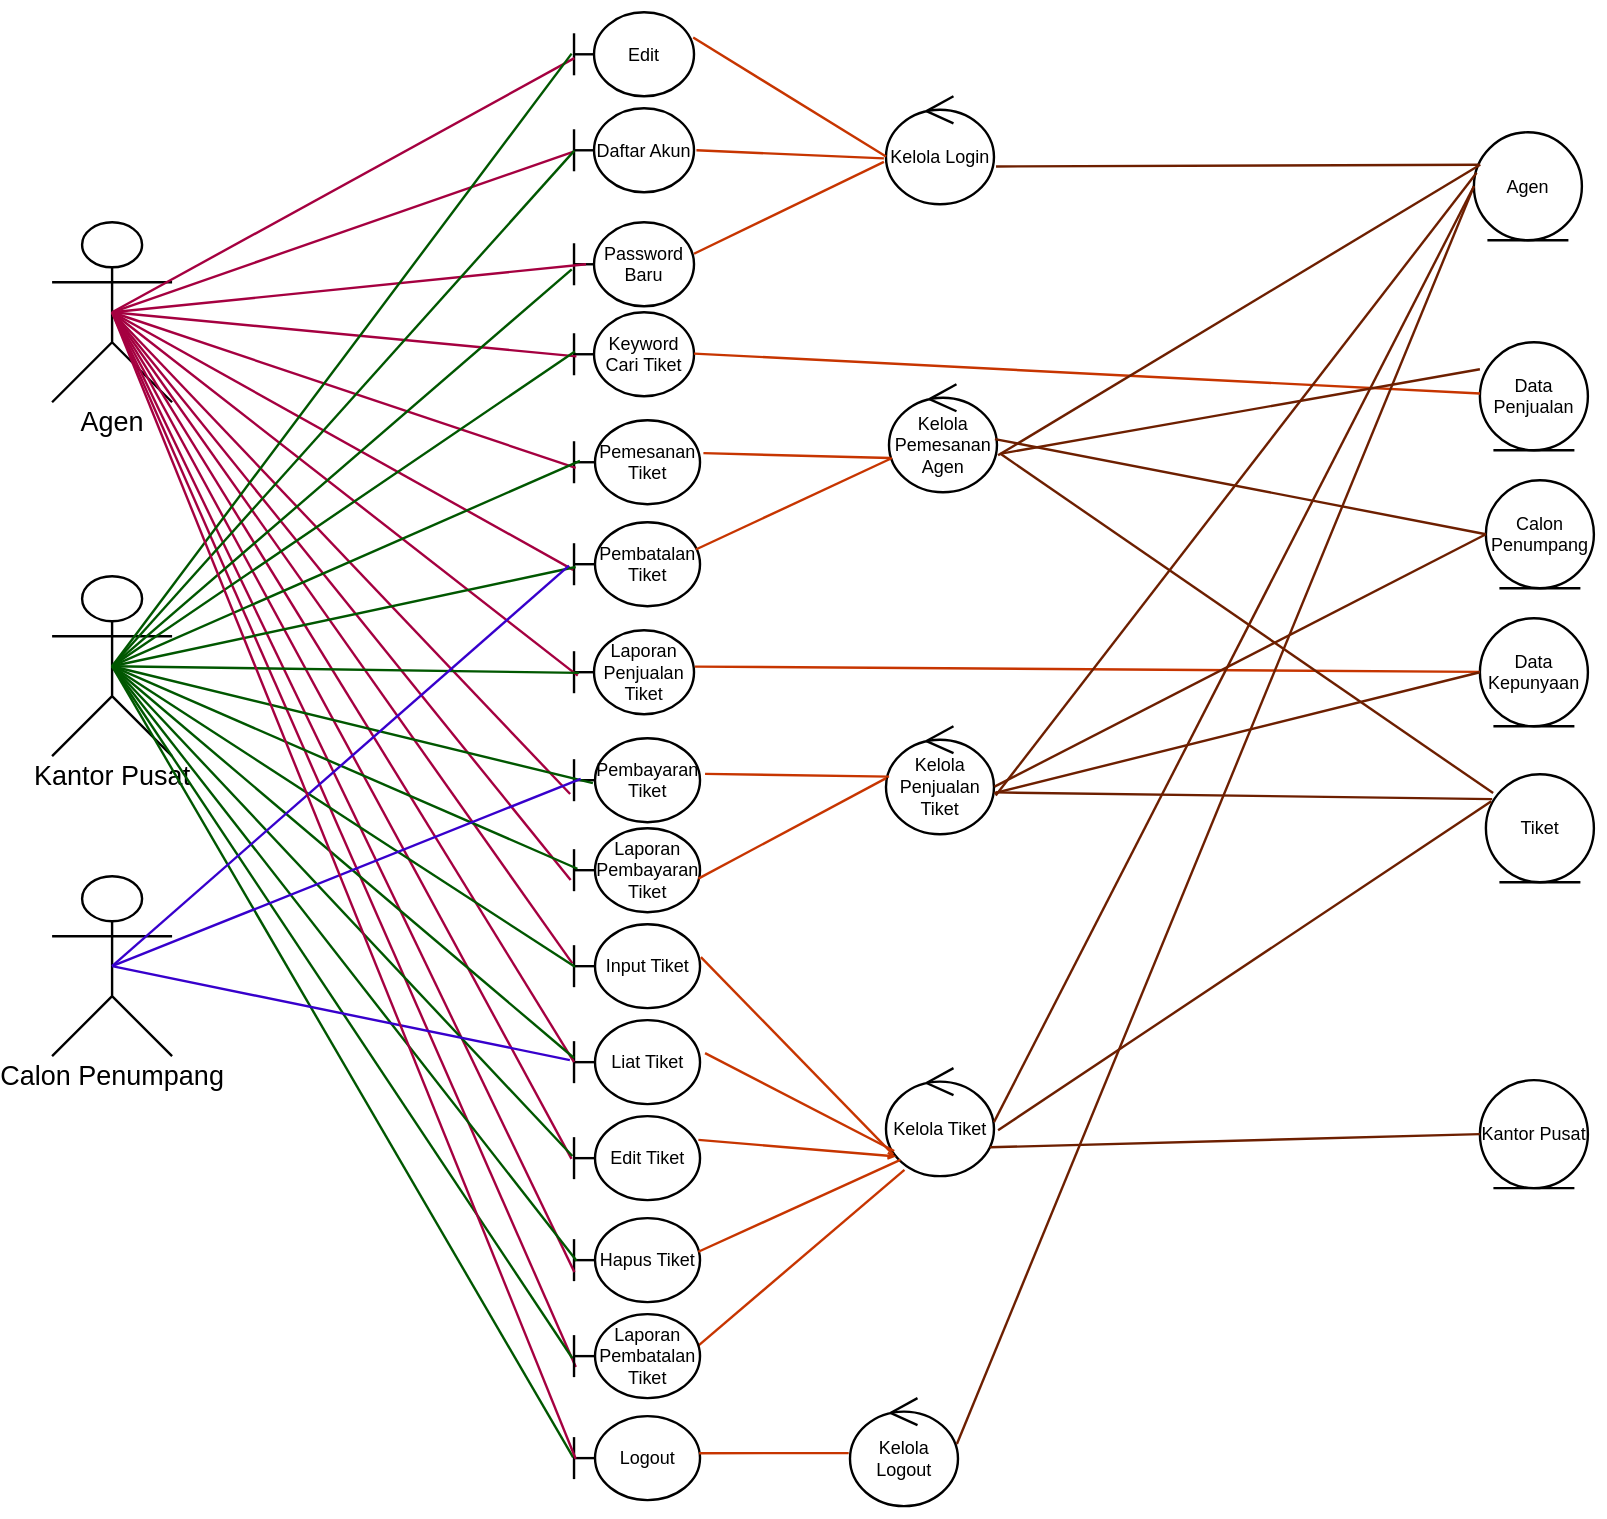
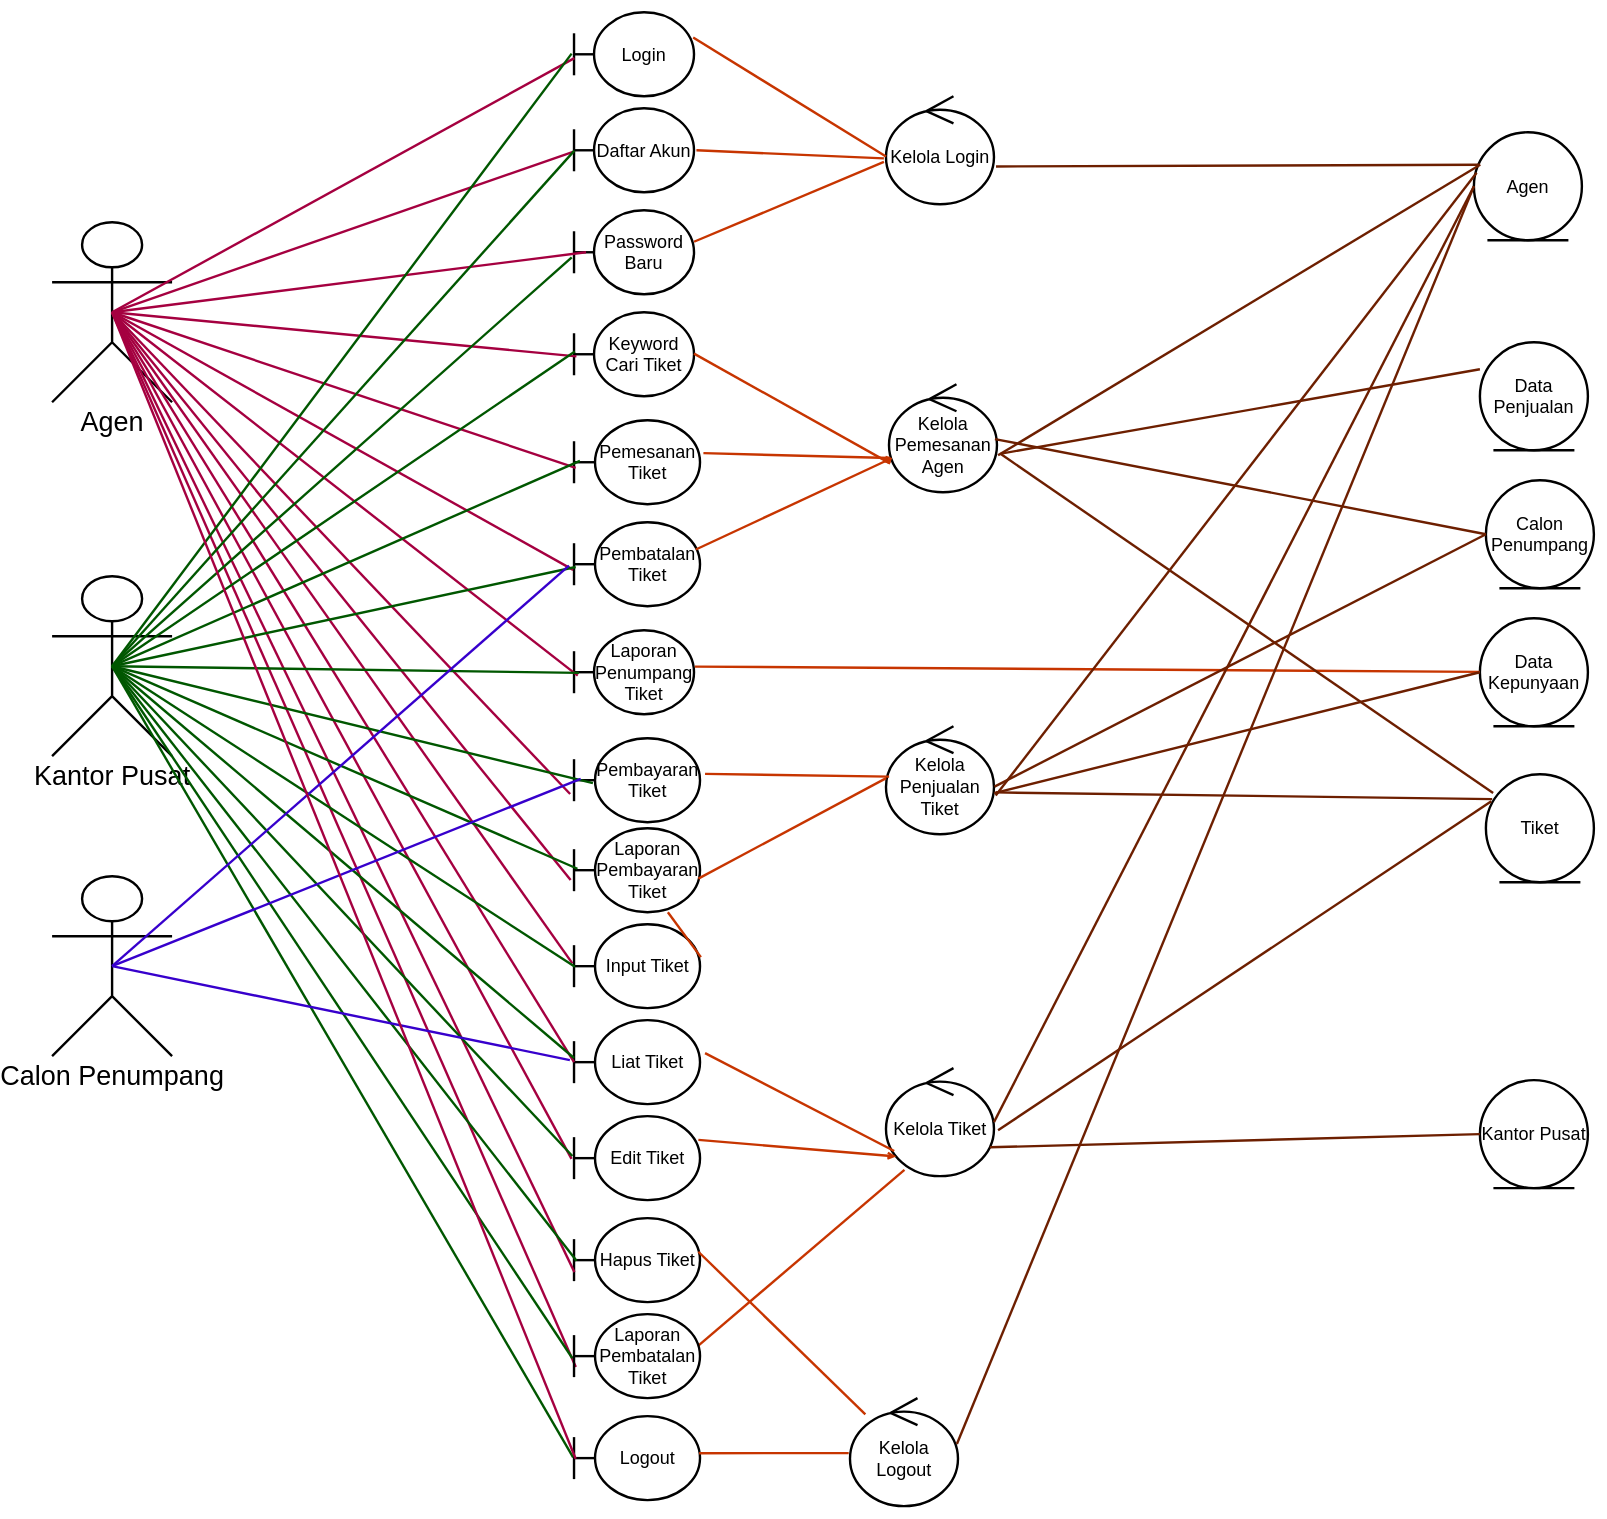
(644, 54) -> (644, 54)
(634, 264) -> (634, 252)
(909, 365) -> (792, 409)
(887, 460) -> (883, 462)
(644, 672) -> (644, 672)
(792, 1051) -> (685, 935)
(799, 1206) -> (781, 1333)
